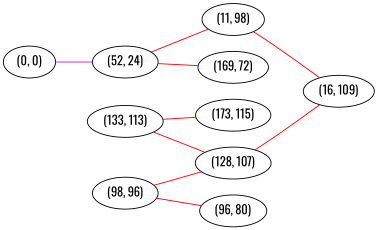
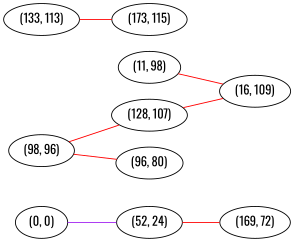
(180, 41) -> none
(179, 142) -> none
